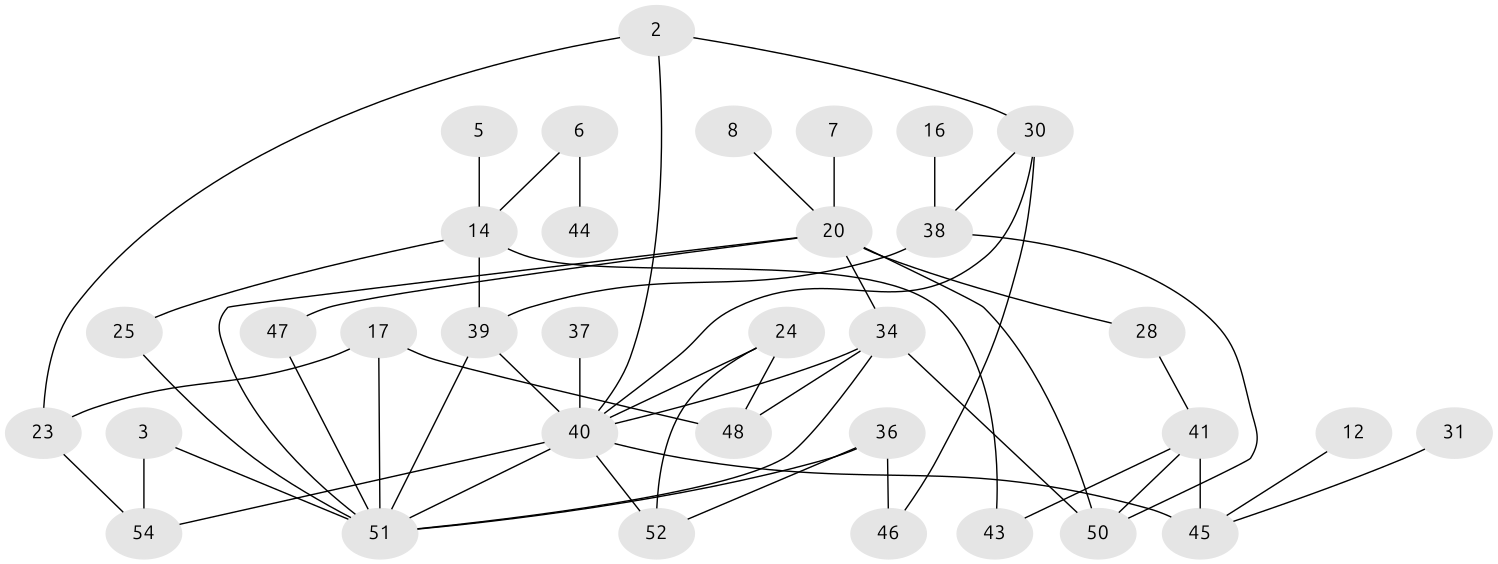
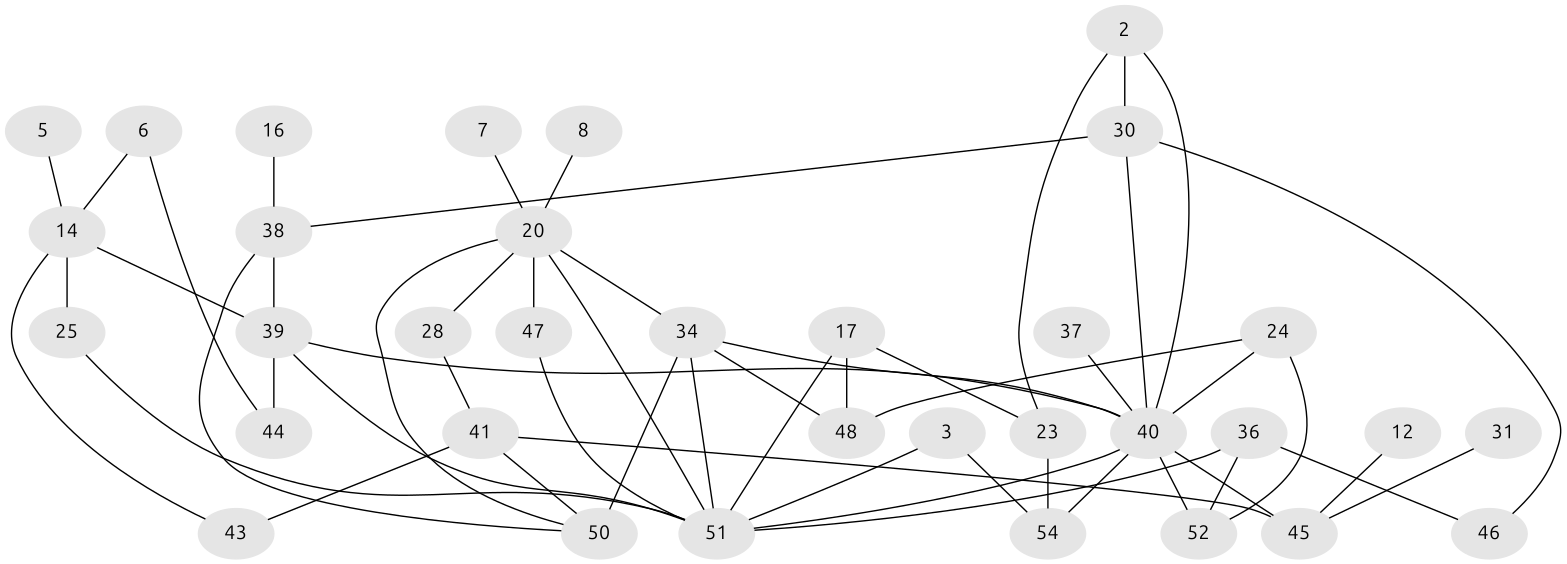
none -> (274, 383)
